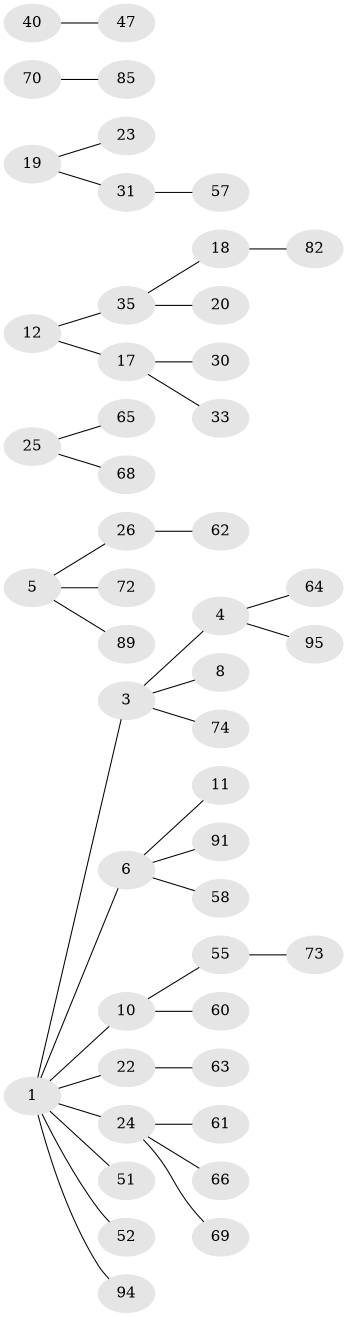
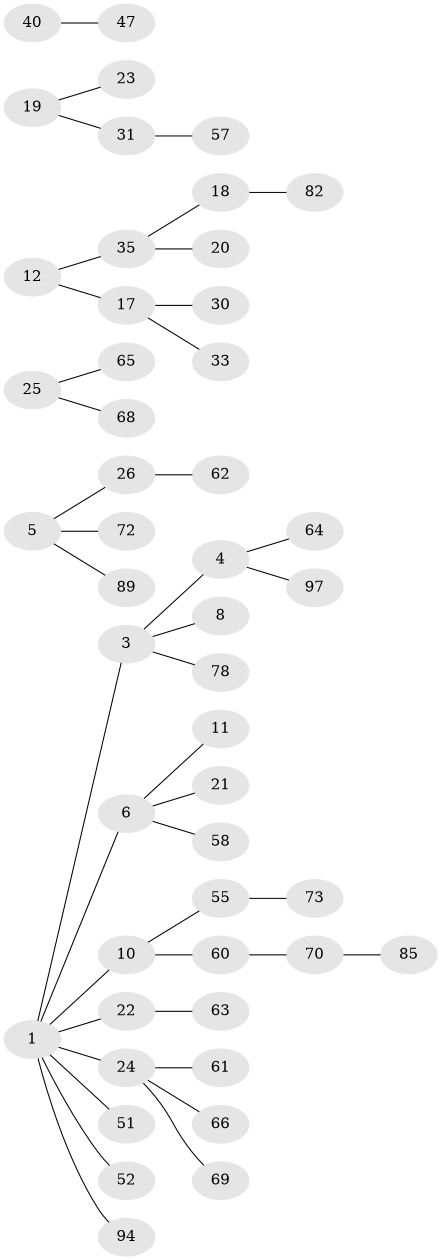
(315, 644) -> (315, 588)
(221, 729) -> (221, 672)
(221, 842) -> (221, 785)
none -> (268, 955)
